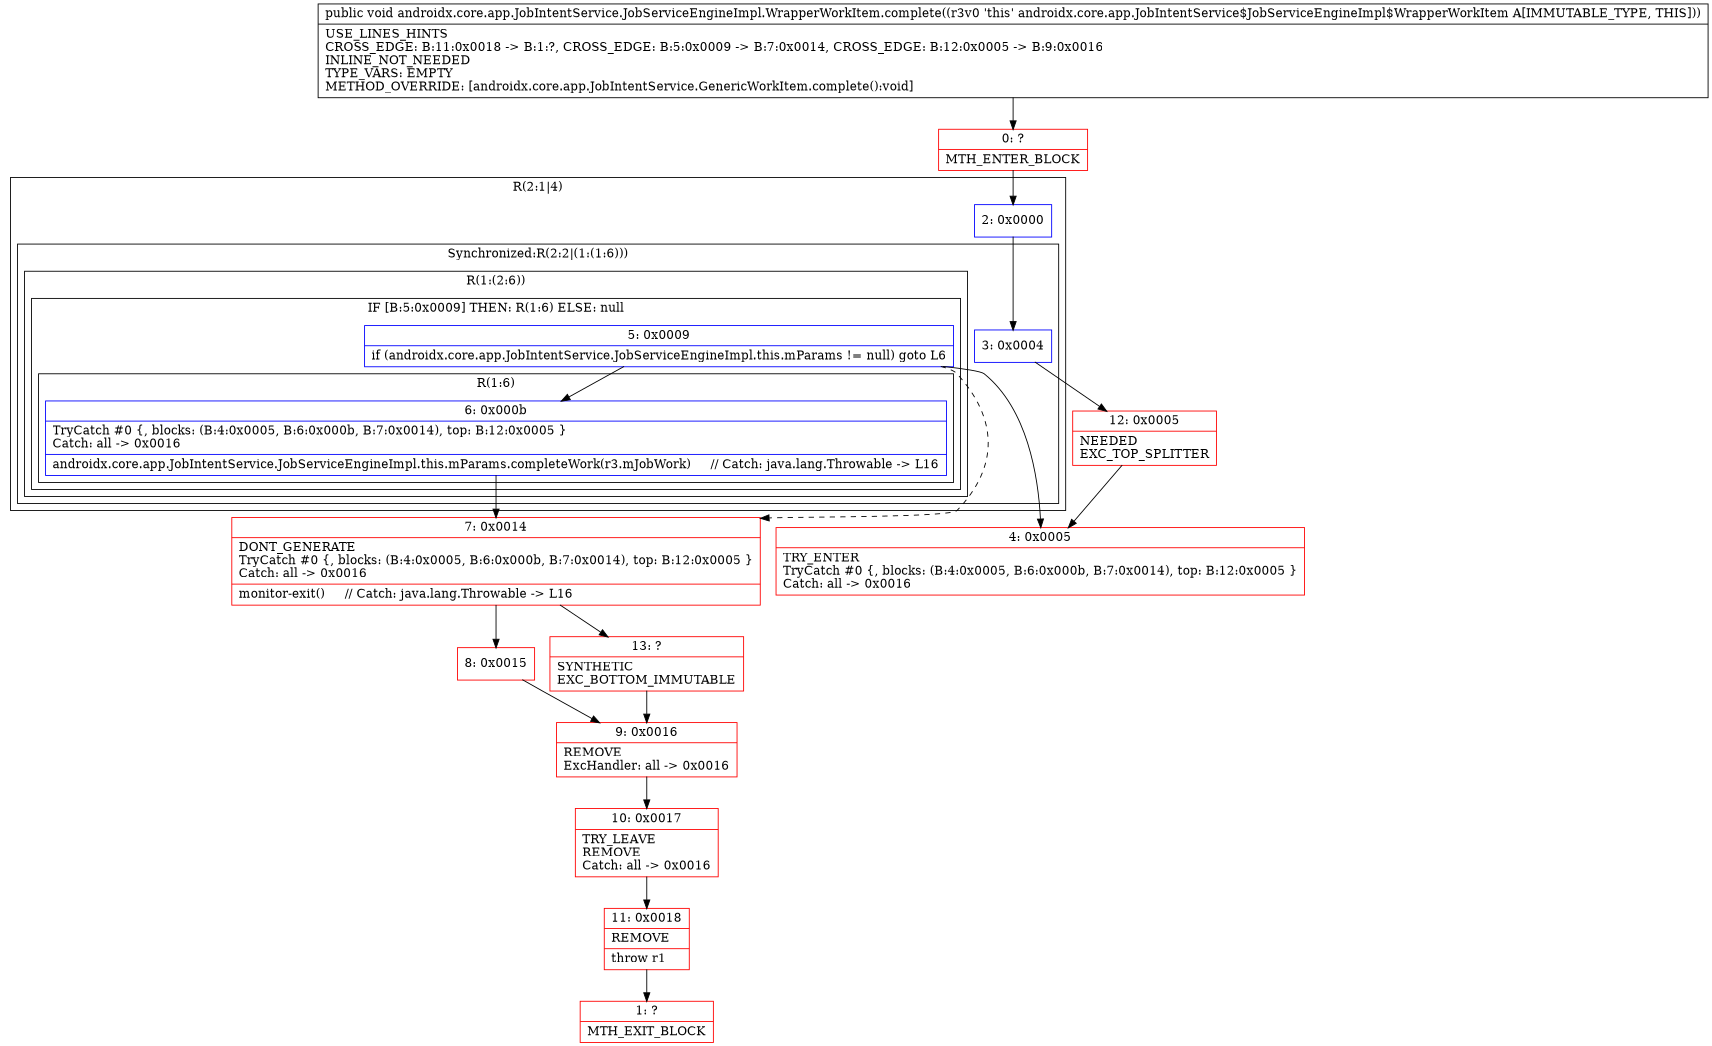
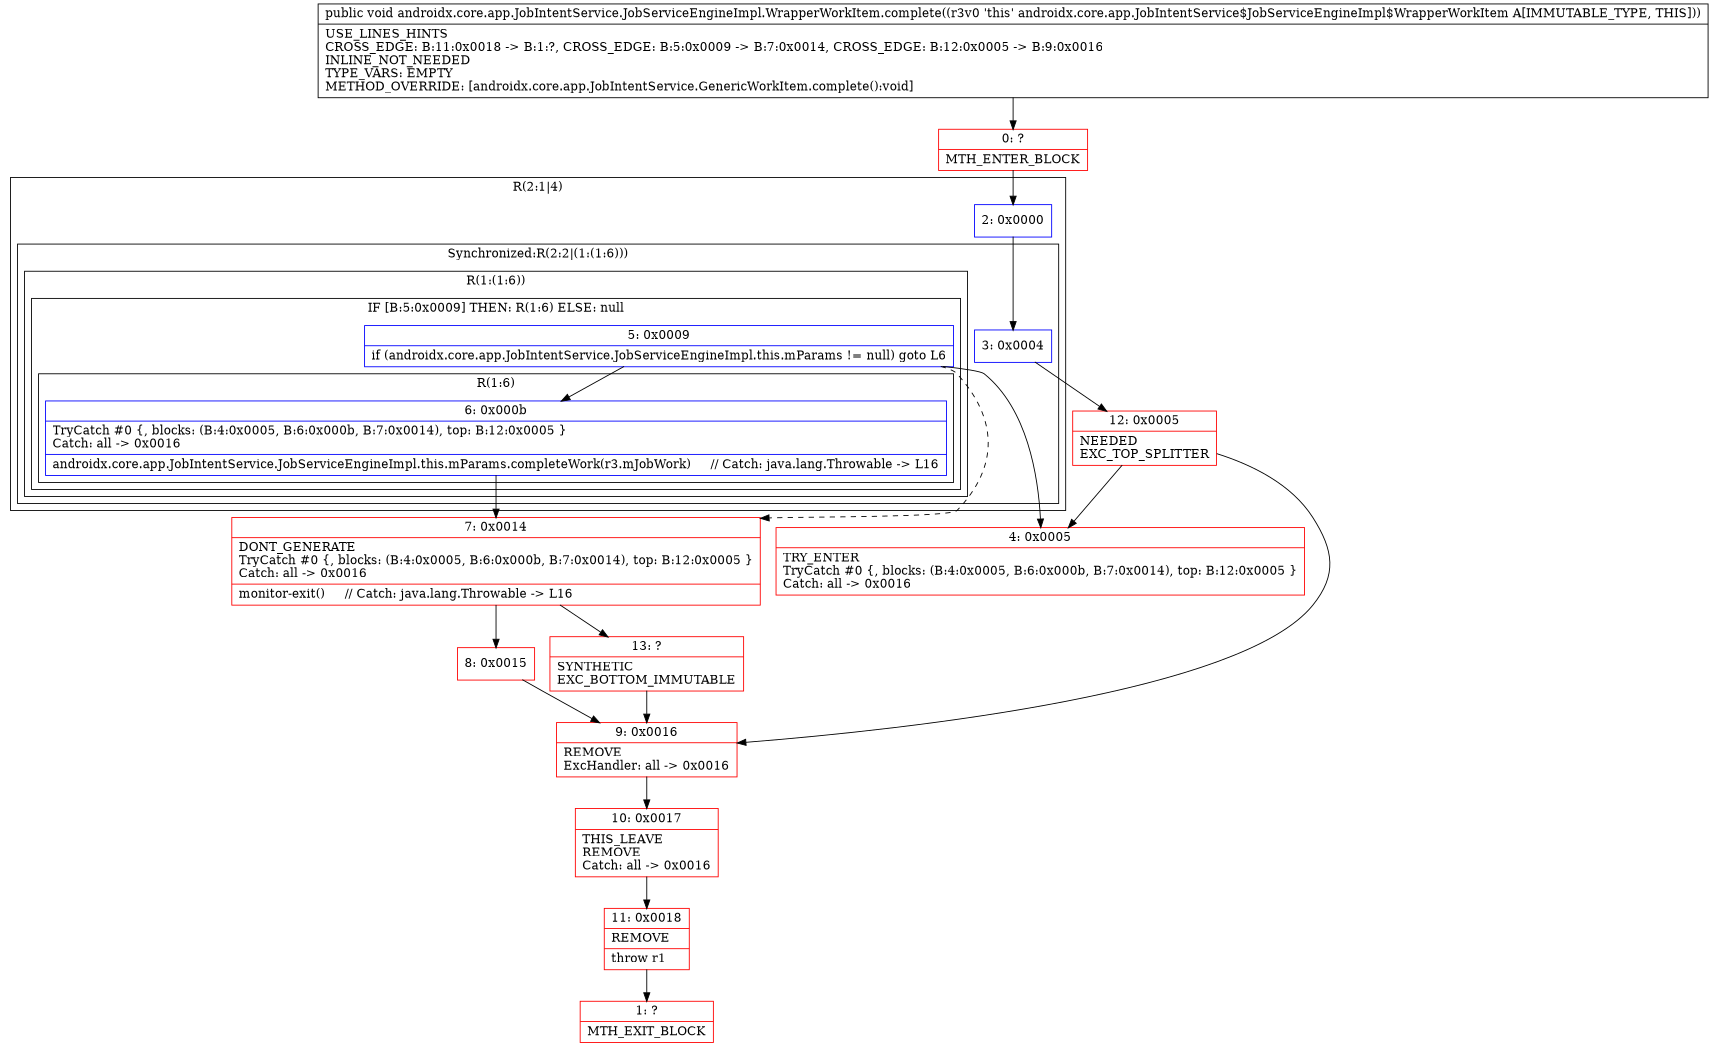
(496, 281) -> (496, 281)
none -> (1143, 684)
(620, 840) -> (623, 840)
